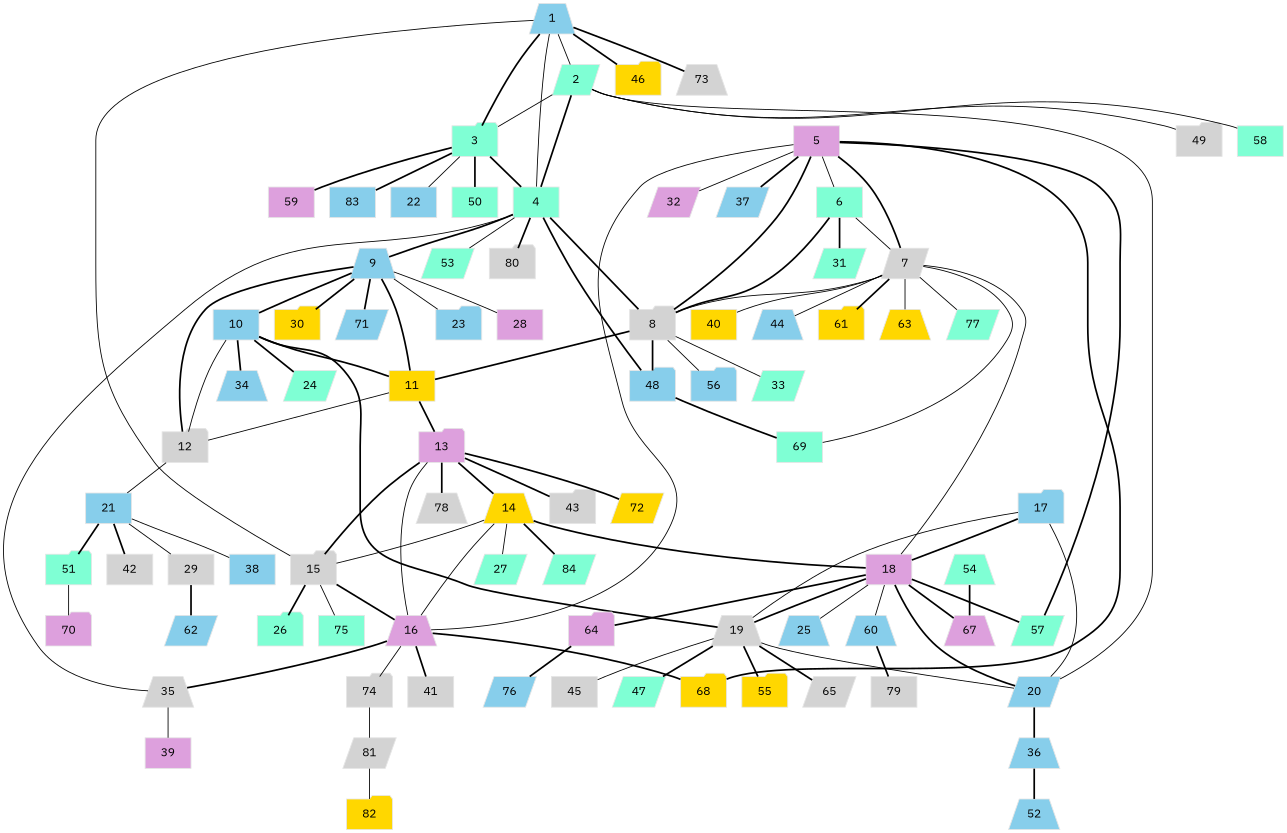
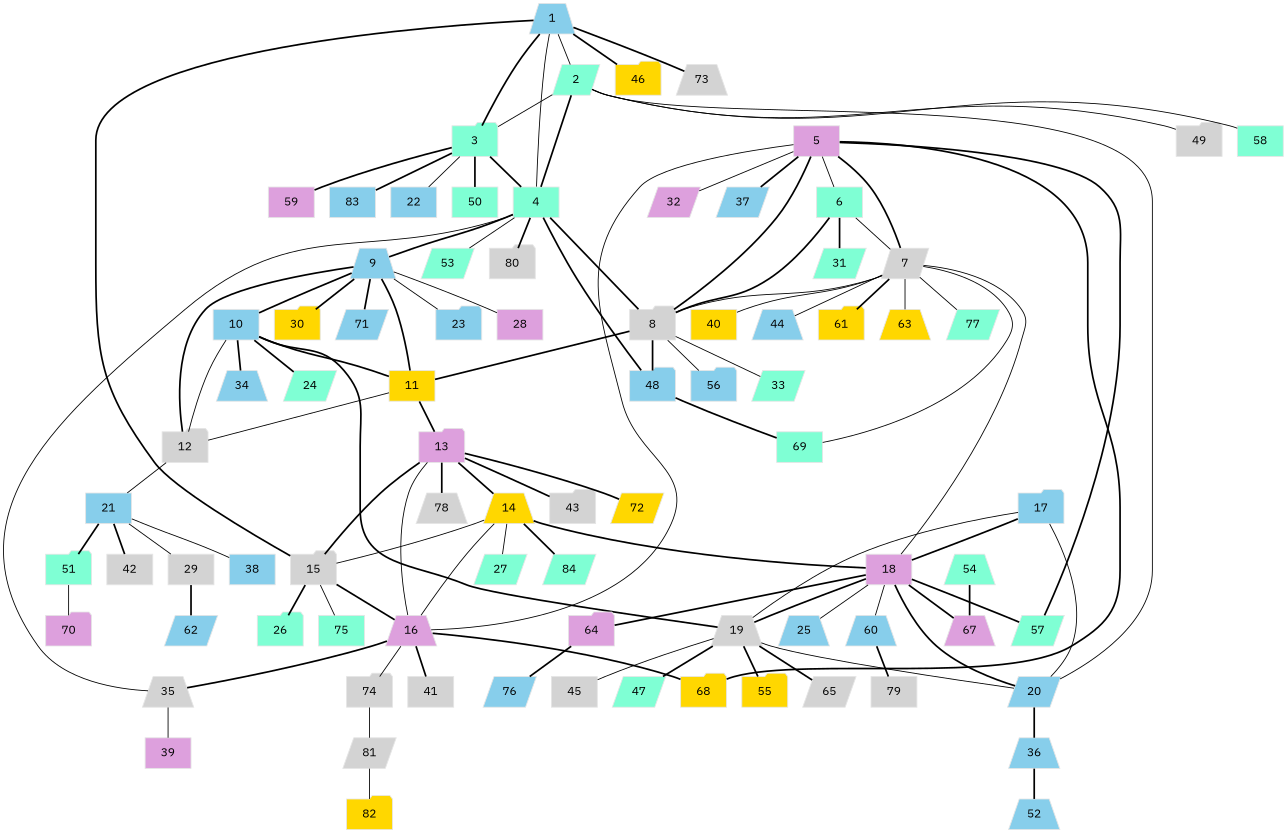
(96, 155) -> (96, 155)
